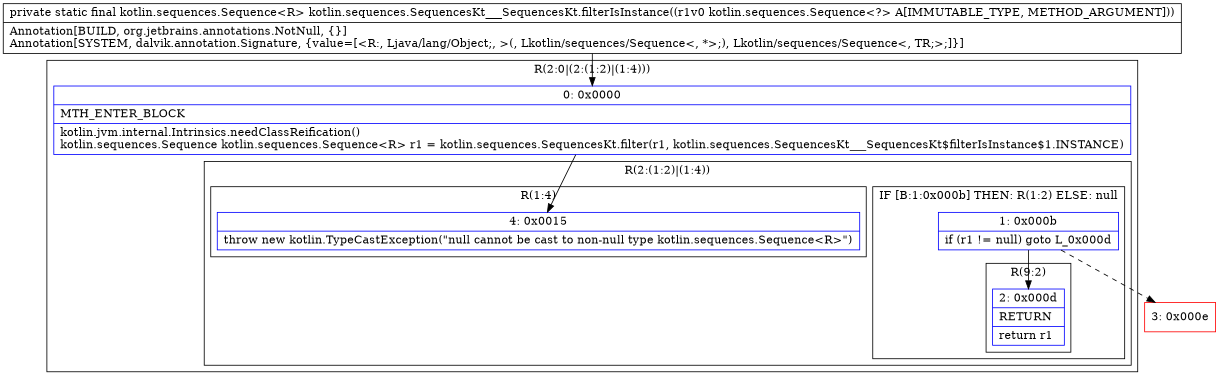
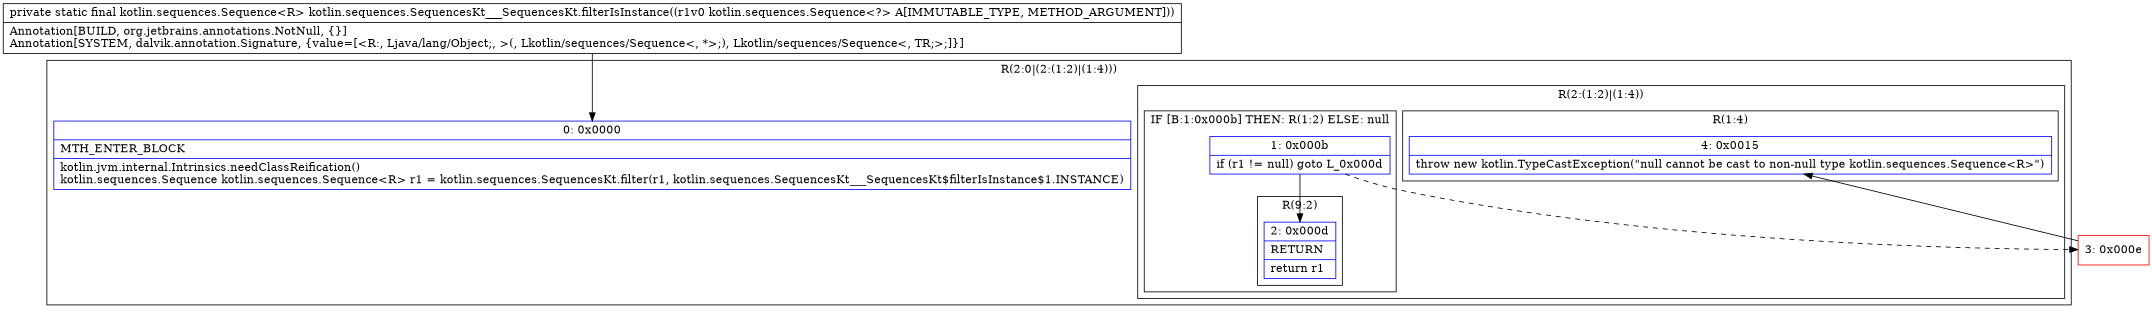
(563, 180) -> (1945, 208)
